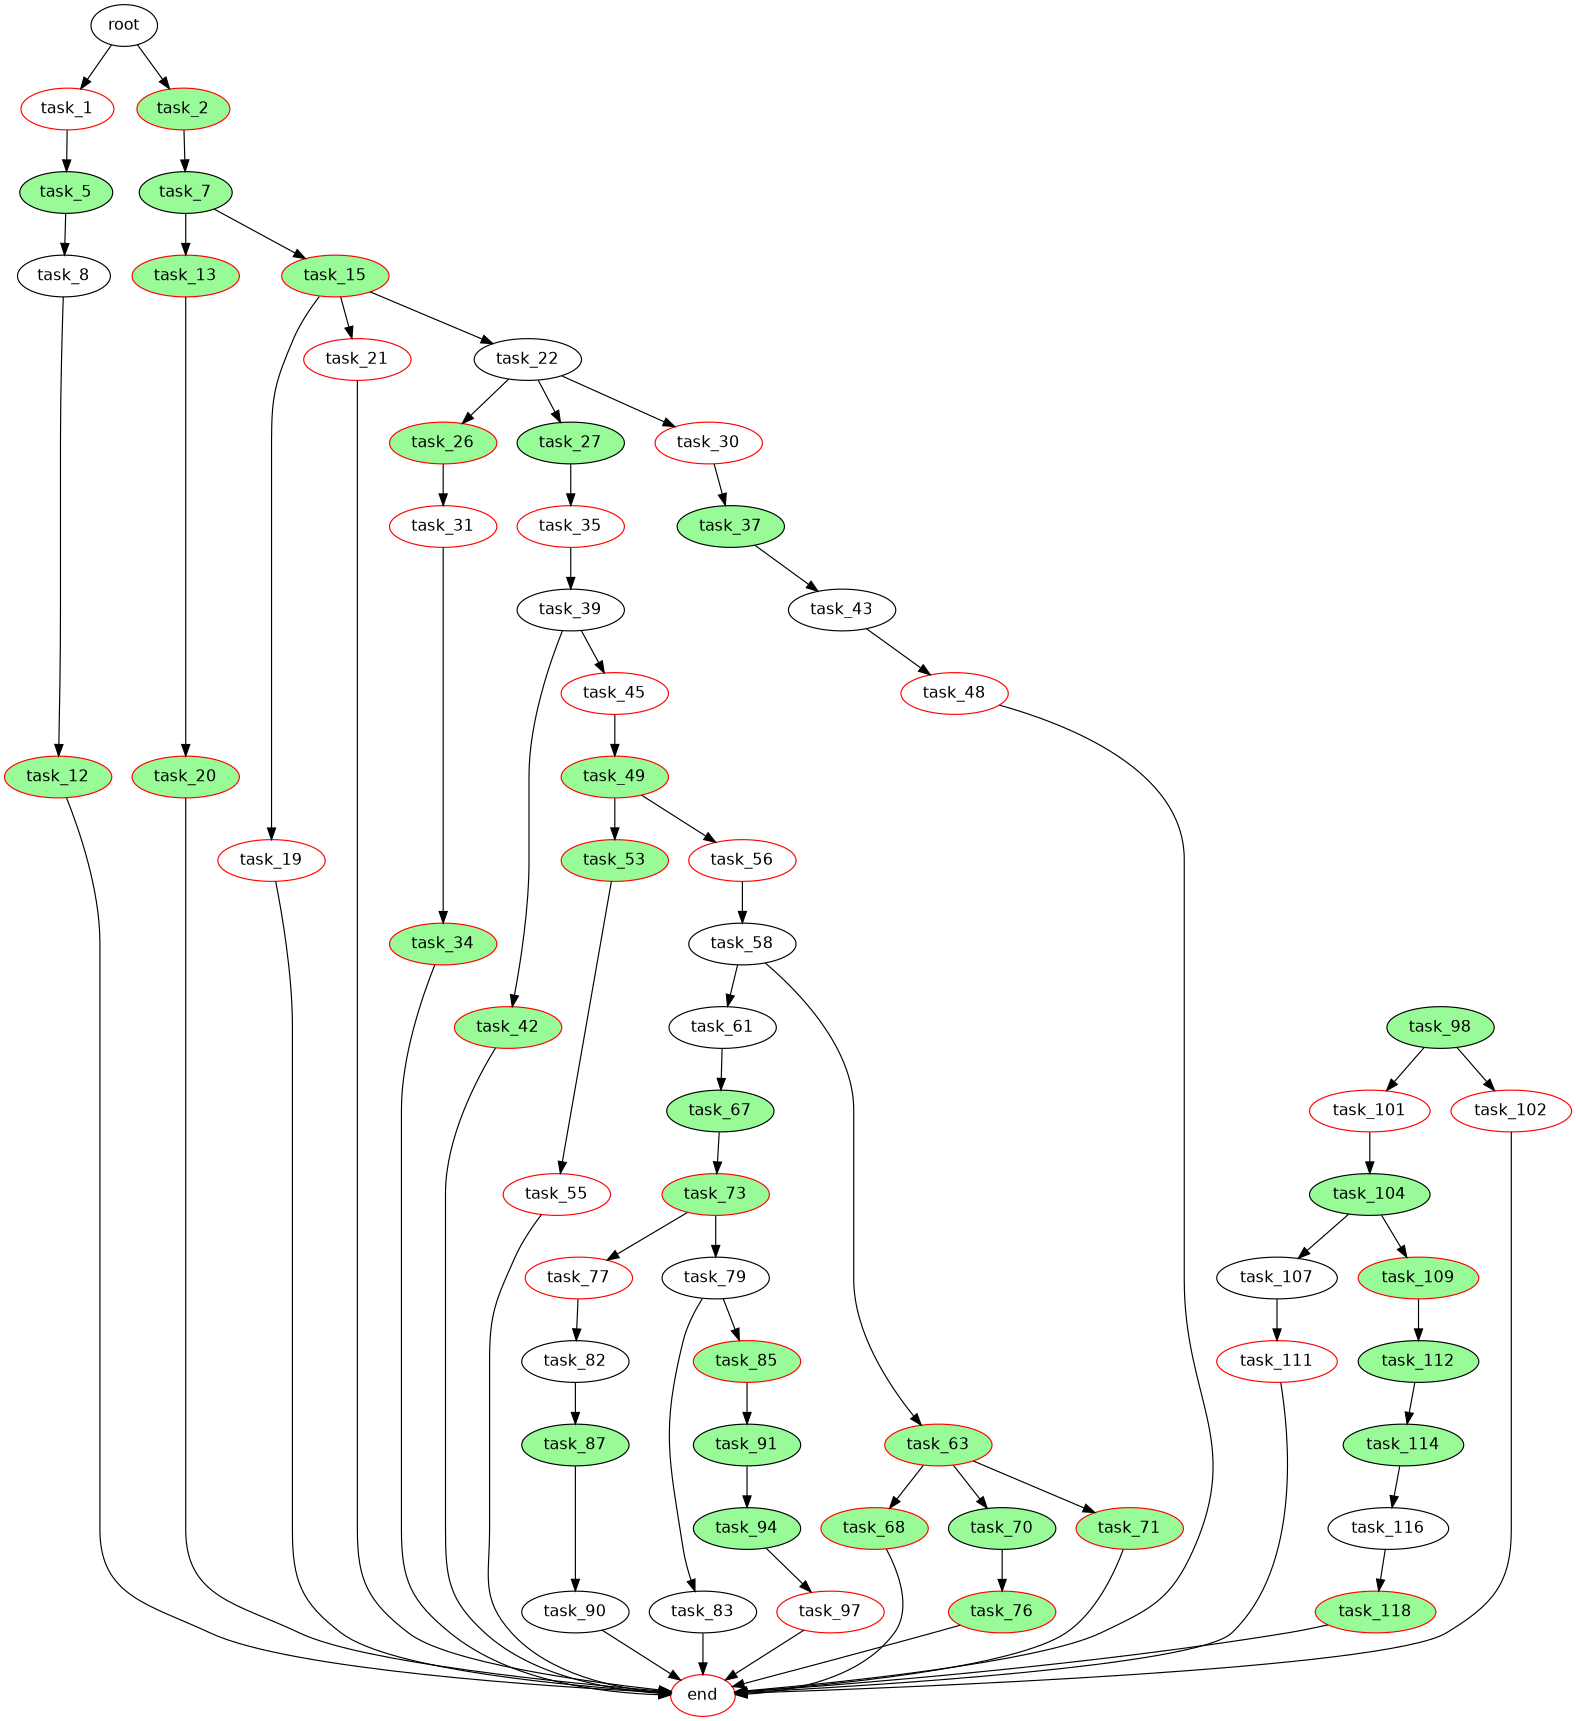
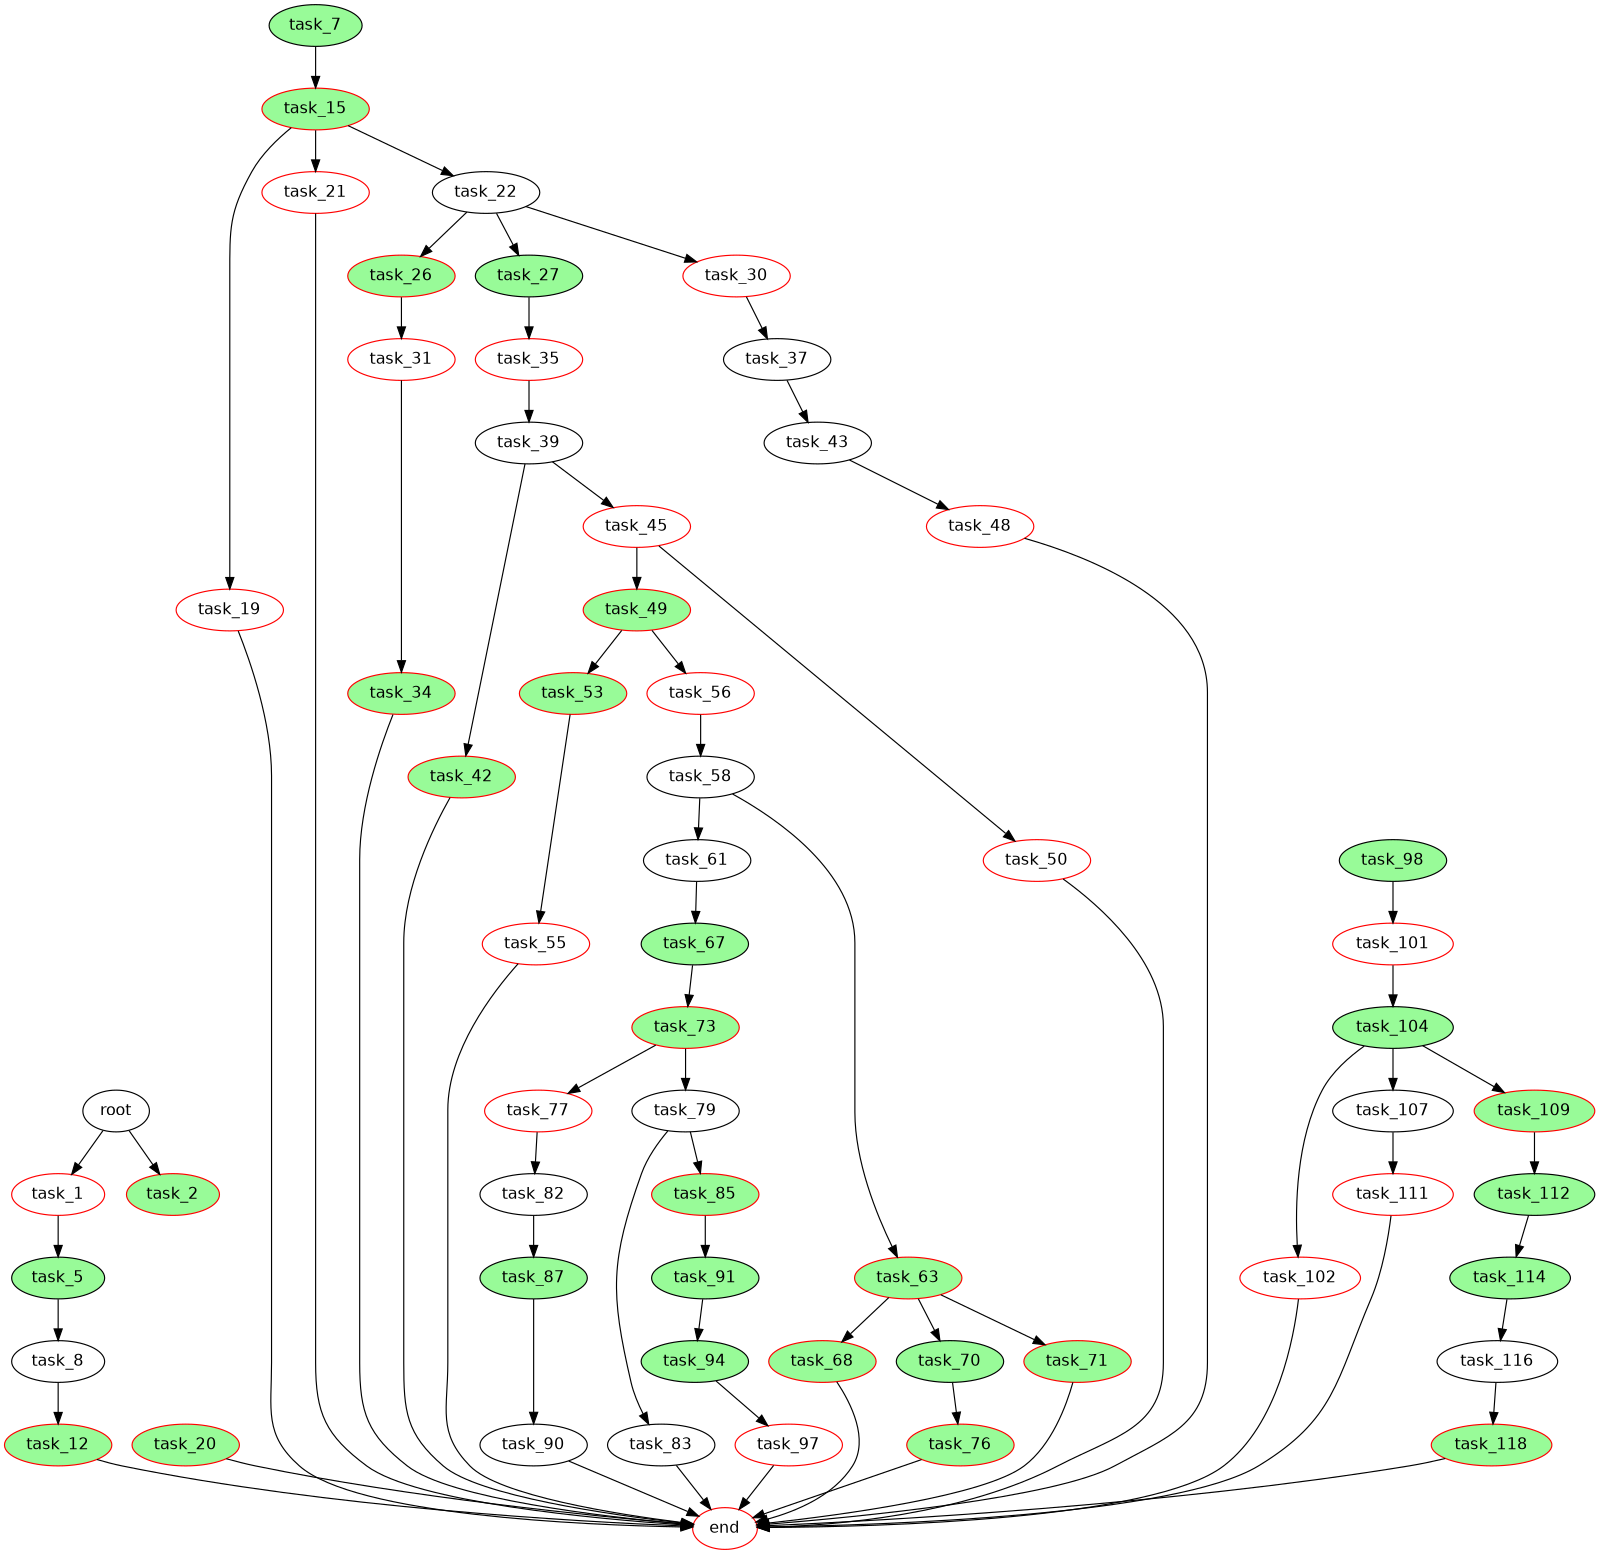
(184, 145) -> none
(186, 276) -> none
(731, 527) -> (777, 360)
none -> (1037, 861)
(1472, 1065) -> (1306, 1136)
